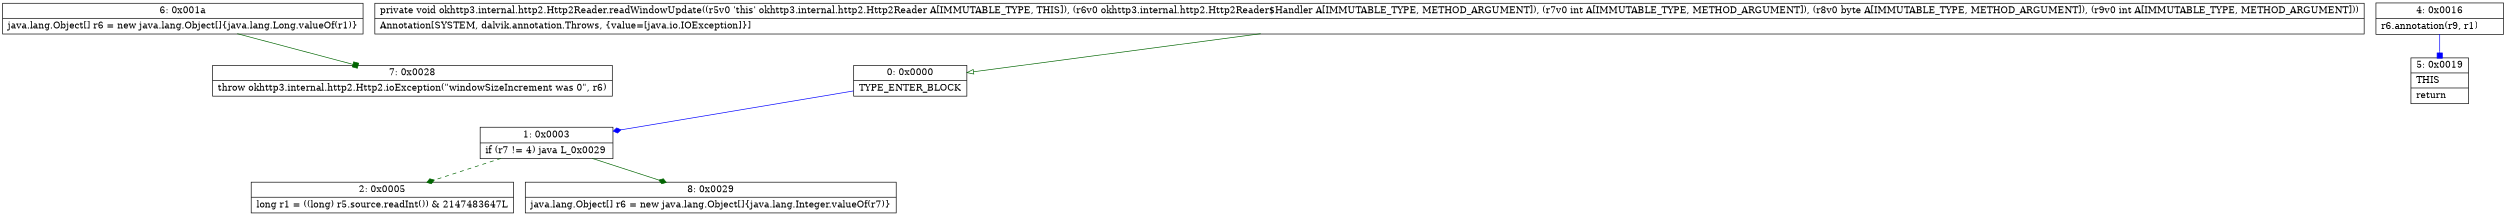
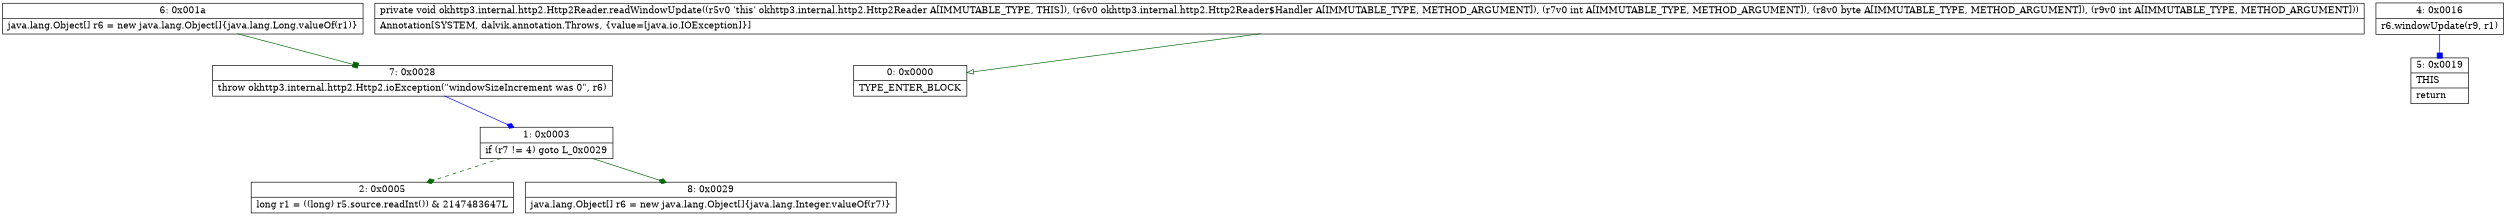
(2430, 26) -> (2440, 26)
(737, 110) -> (476, 110)
(546, 150) -> (547, 150)
